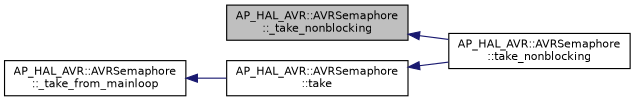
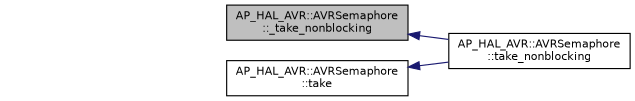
(95, 78) -> none
